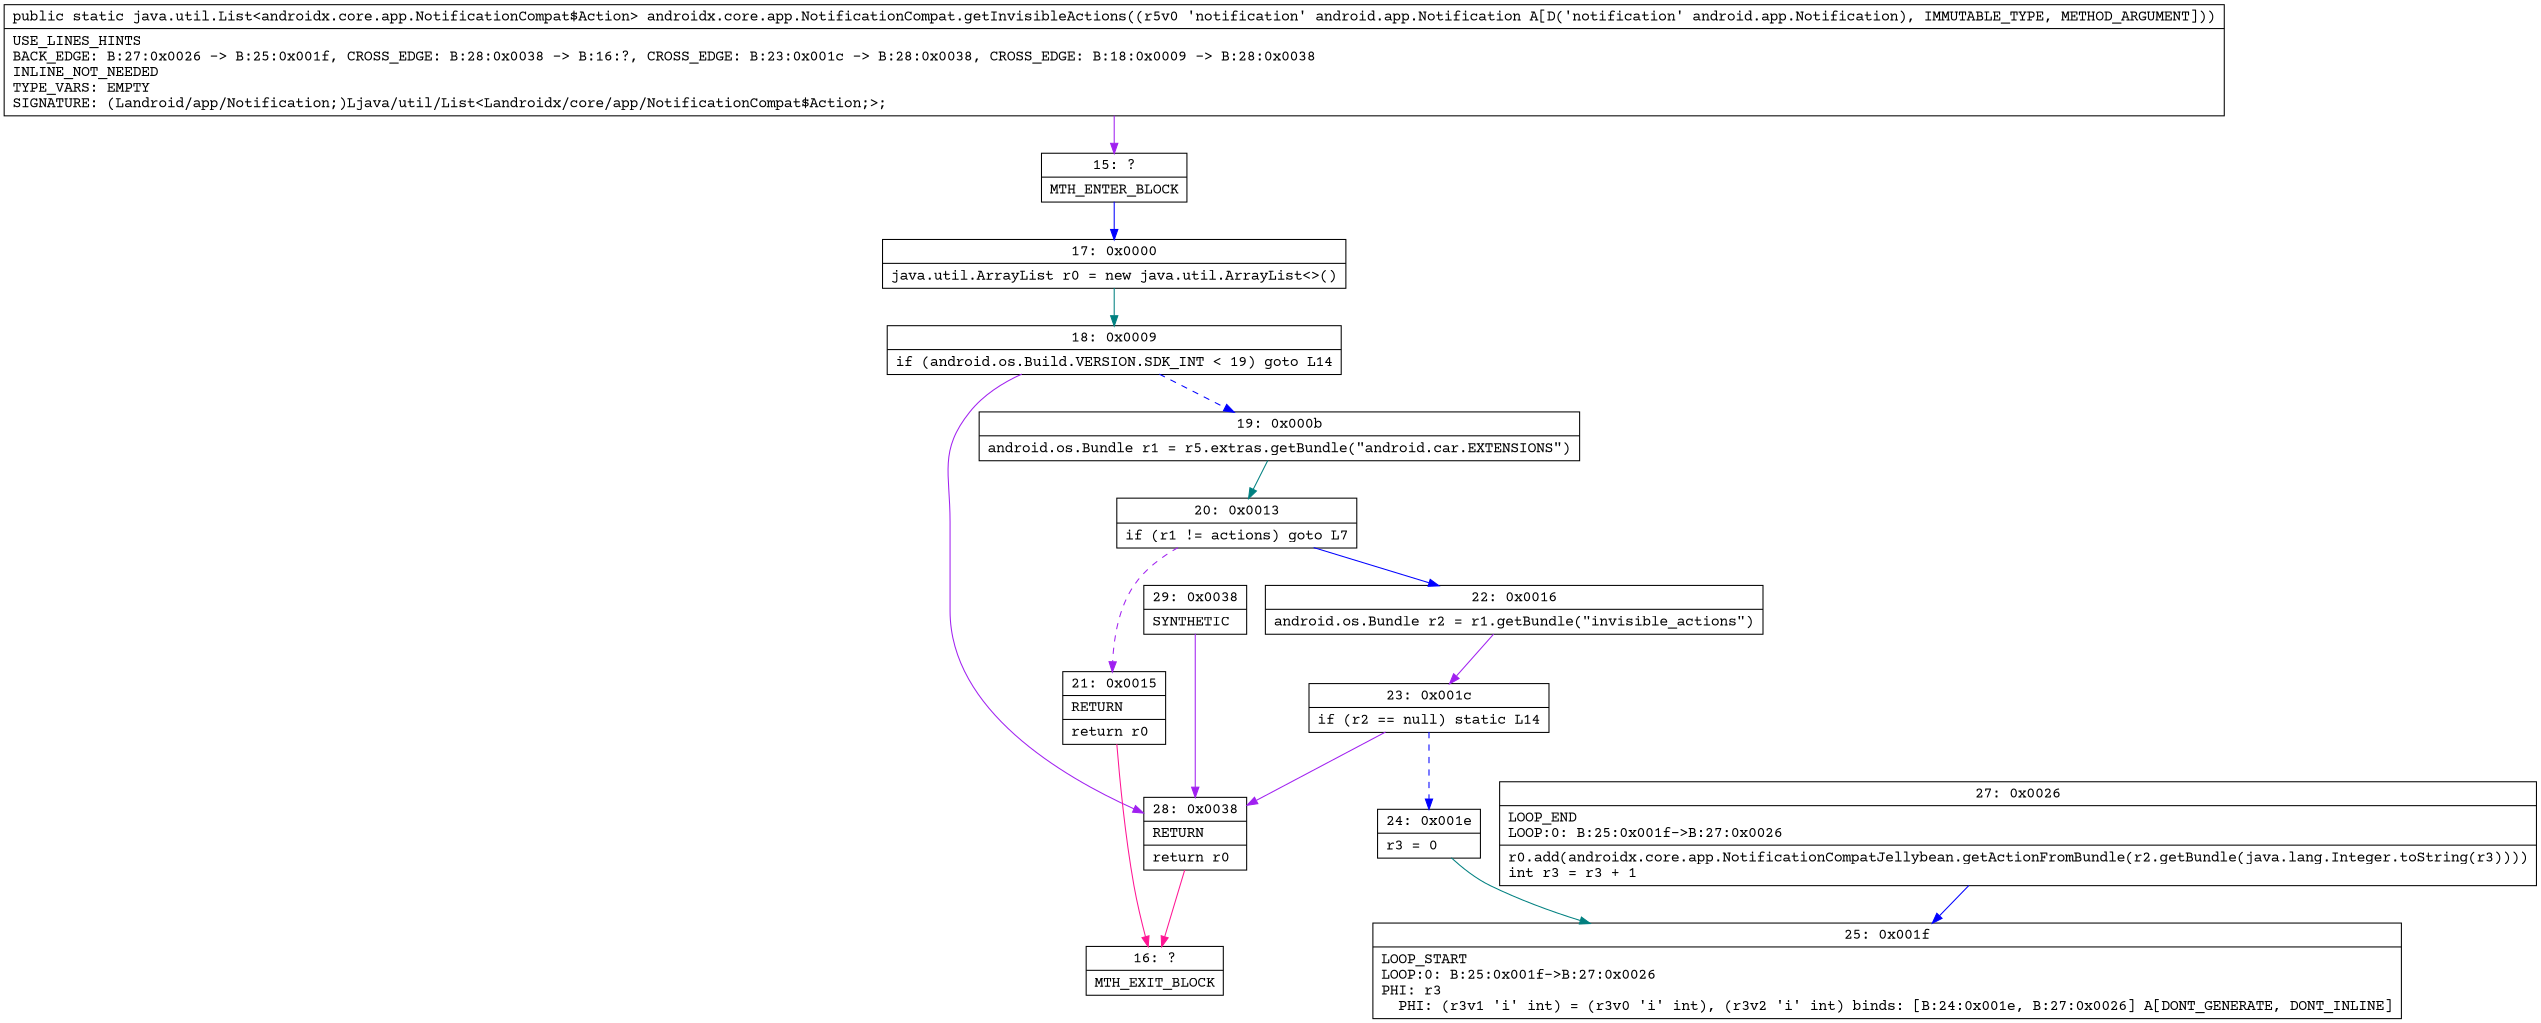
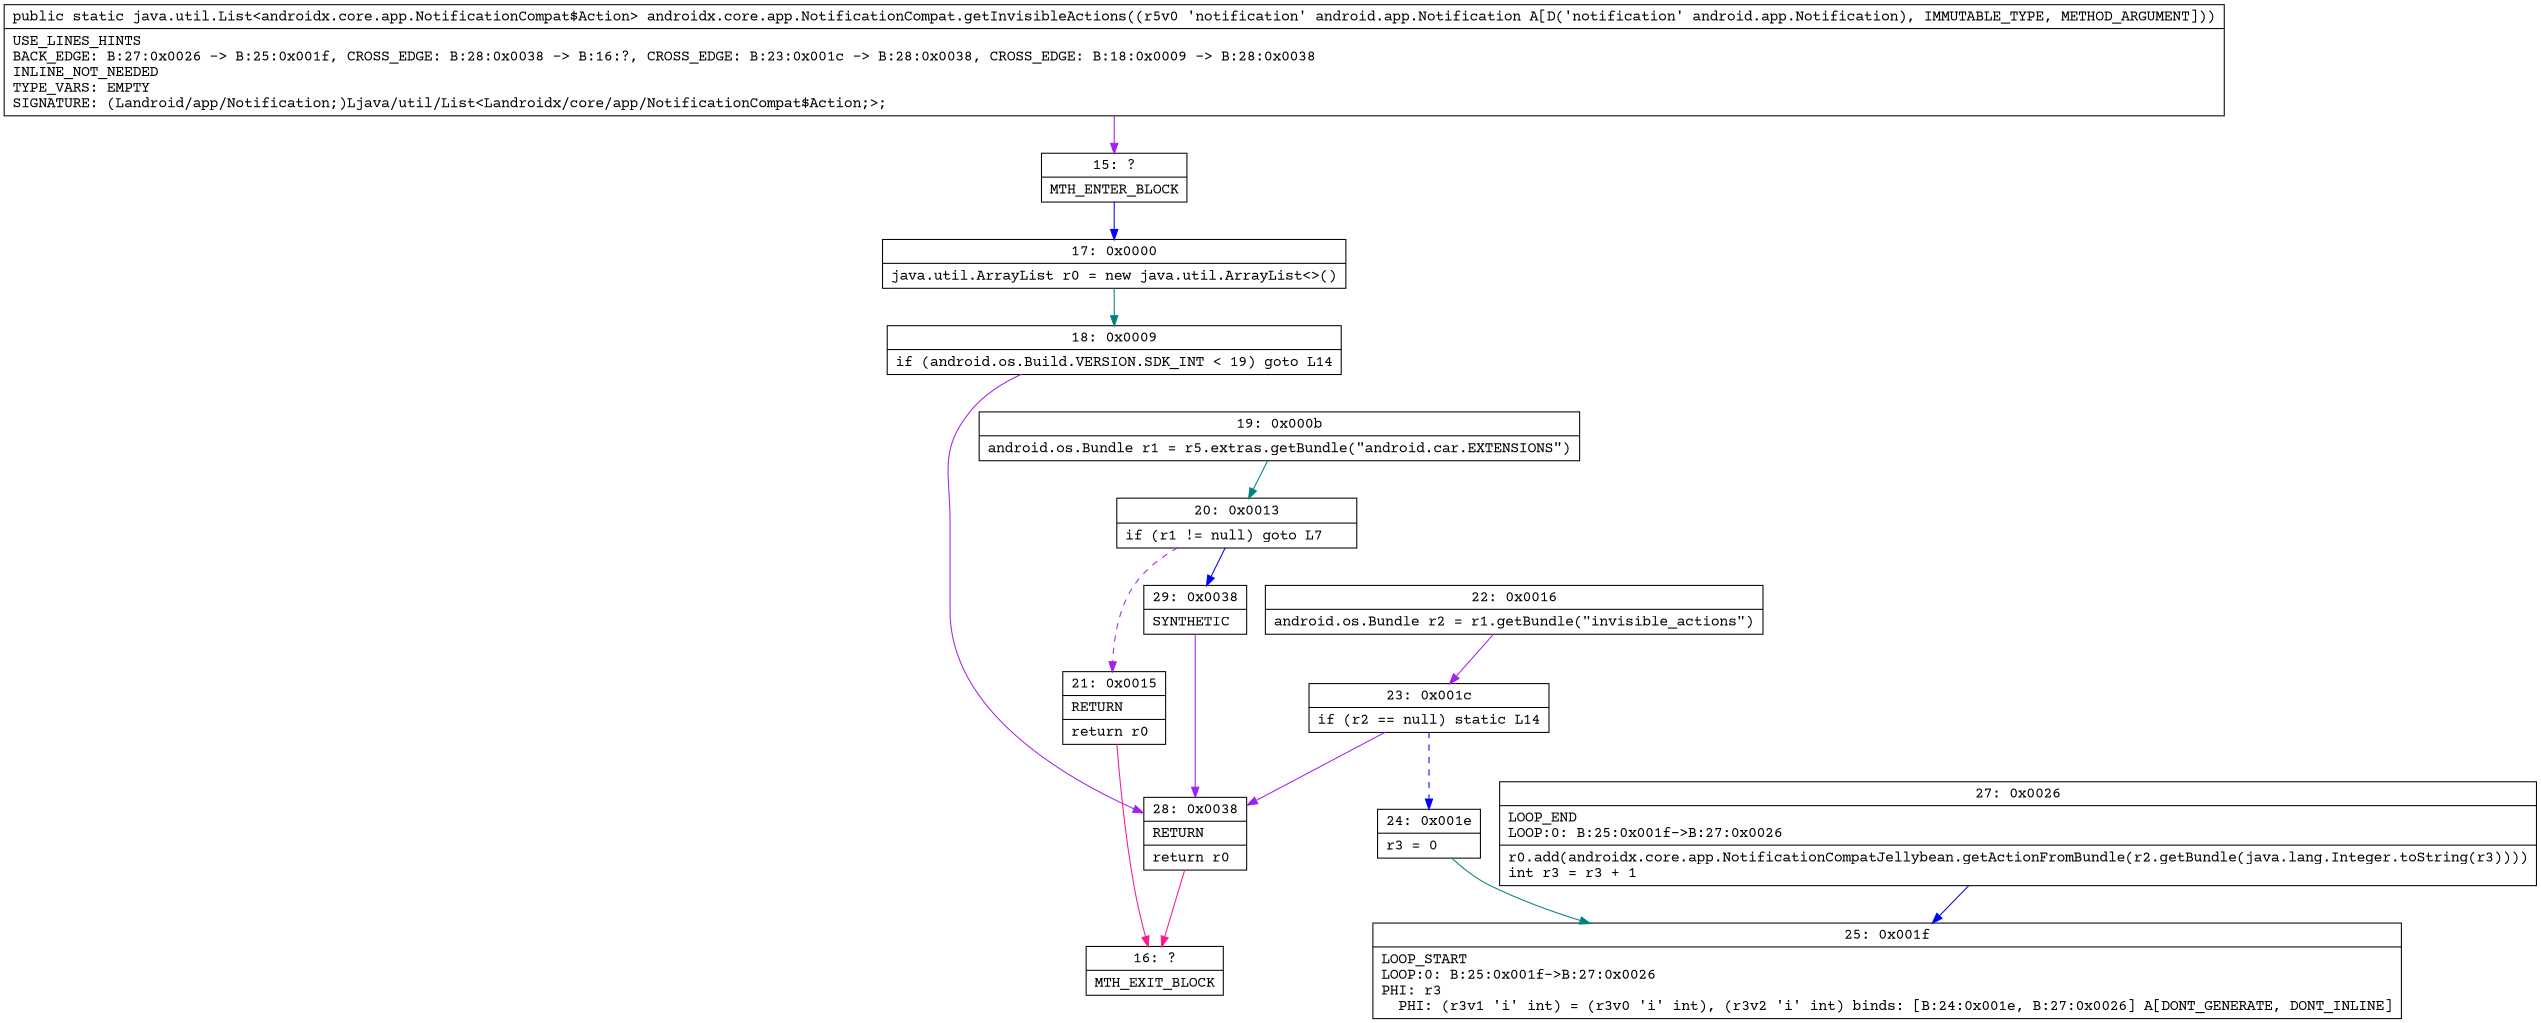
(1192, 391) -> none
(1237, 535) -> (1224, 535)
(1371, 565) -> (1218, 562)
